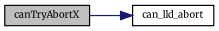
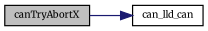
(173, 16) -> (168, 16)
